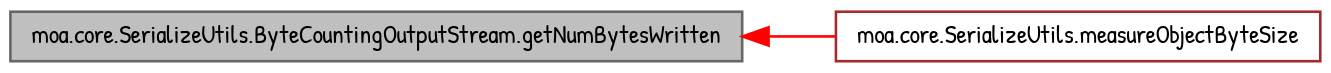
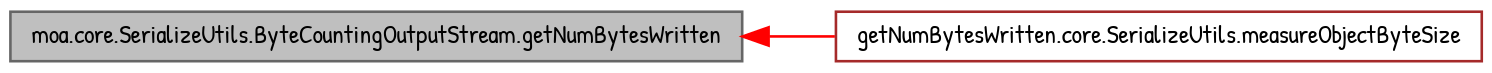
(1078, 36) -> (1159, 36)
